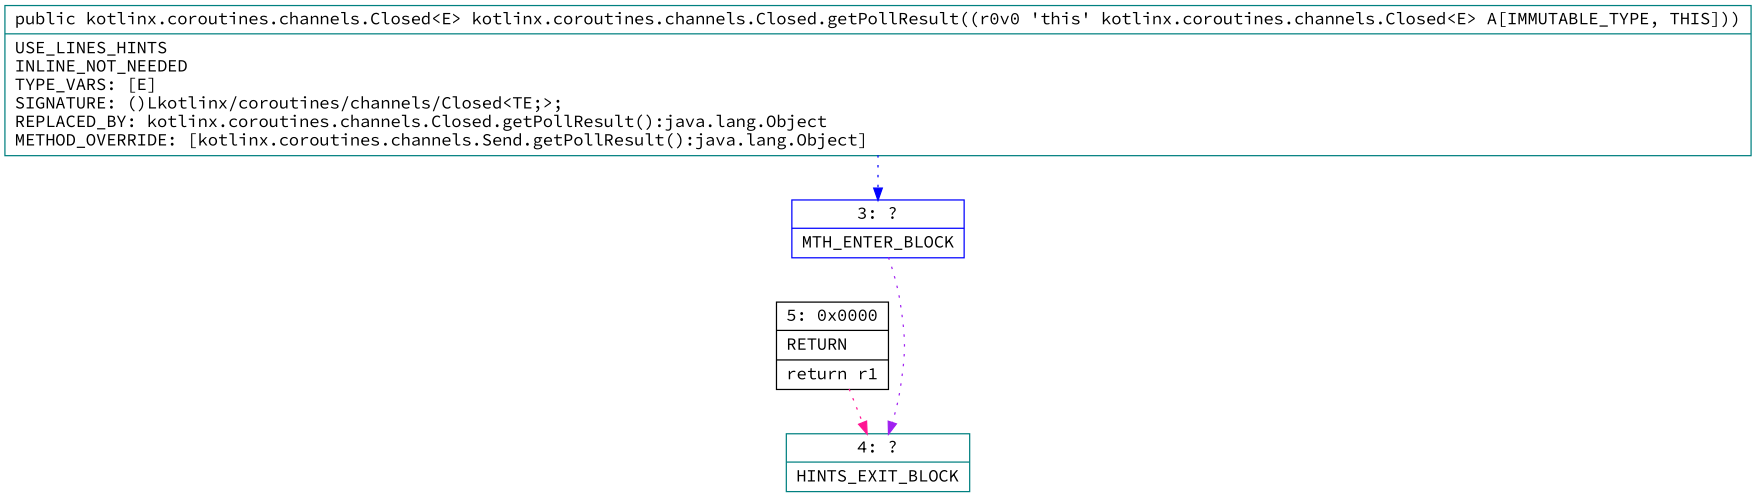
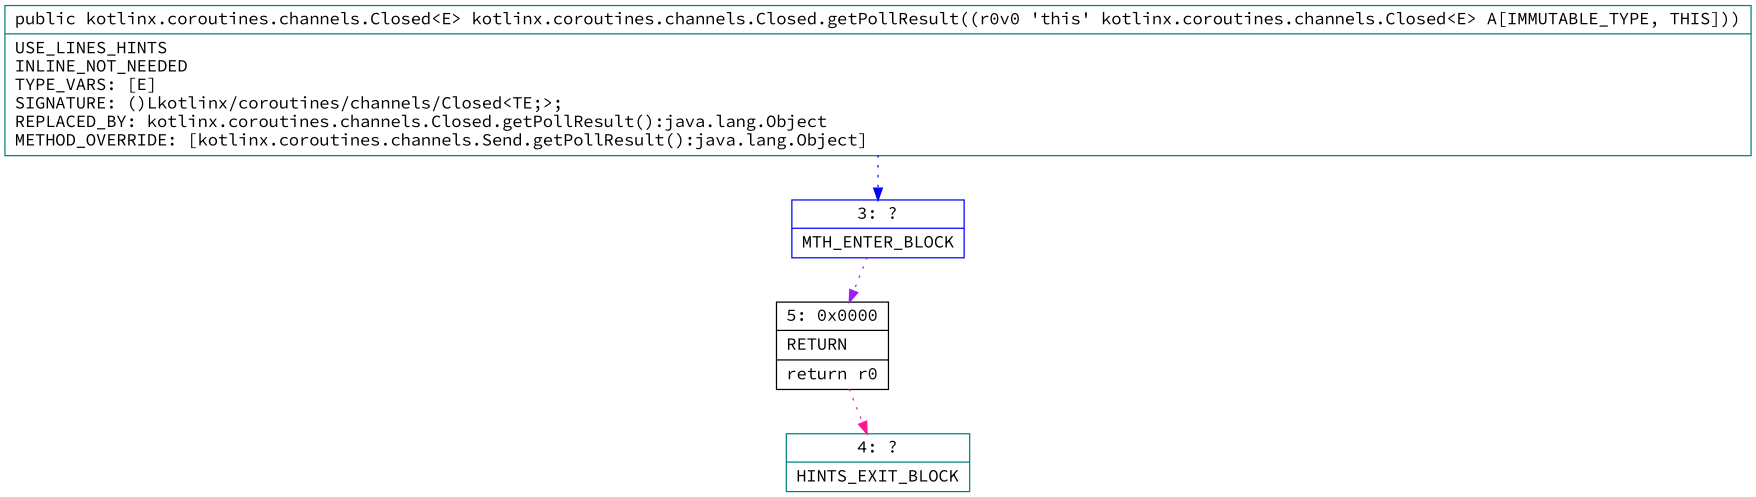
(904, 340) -> (861, 274)
(832, 374) -> (832, 374)
